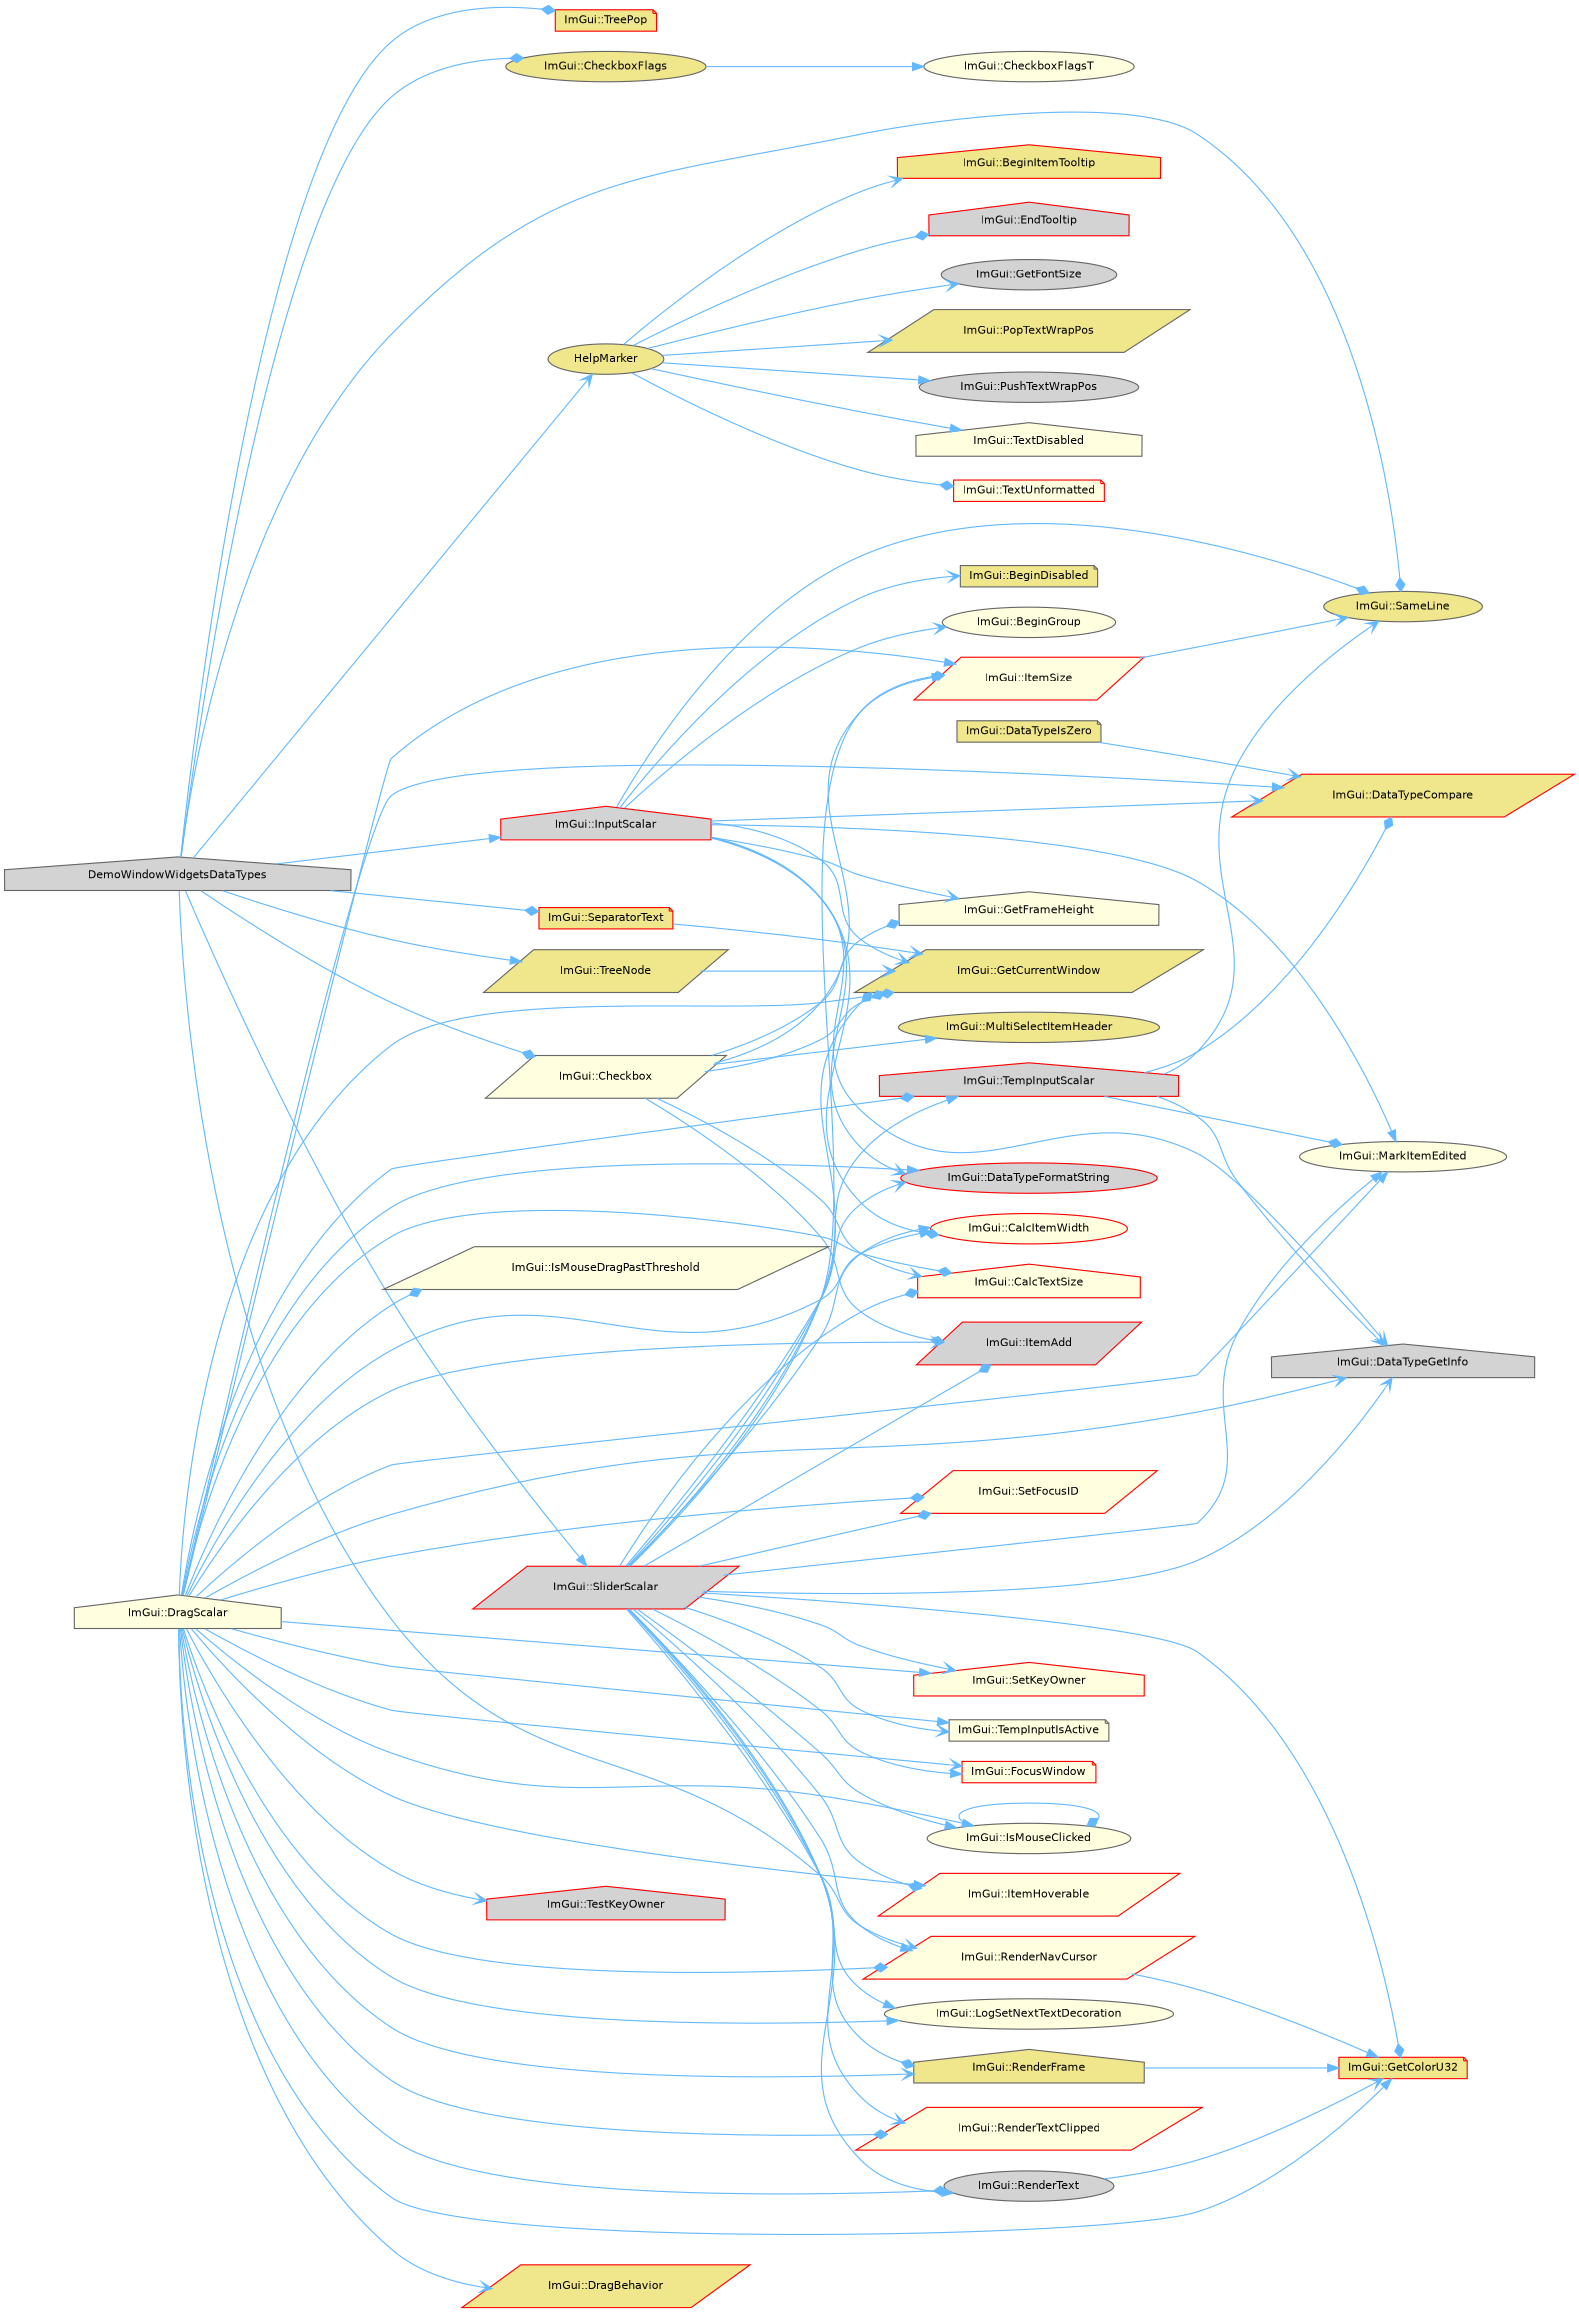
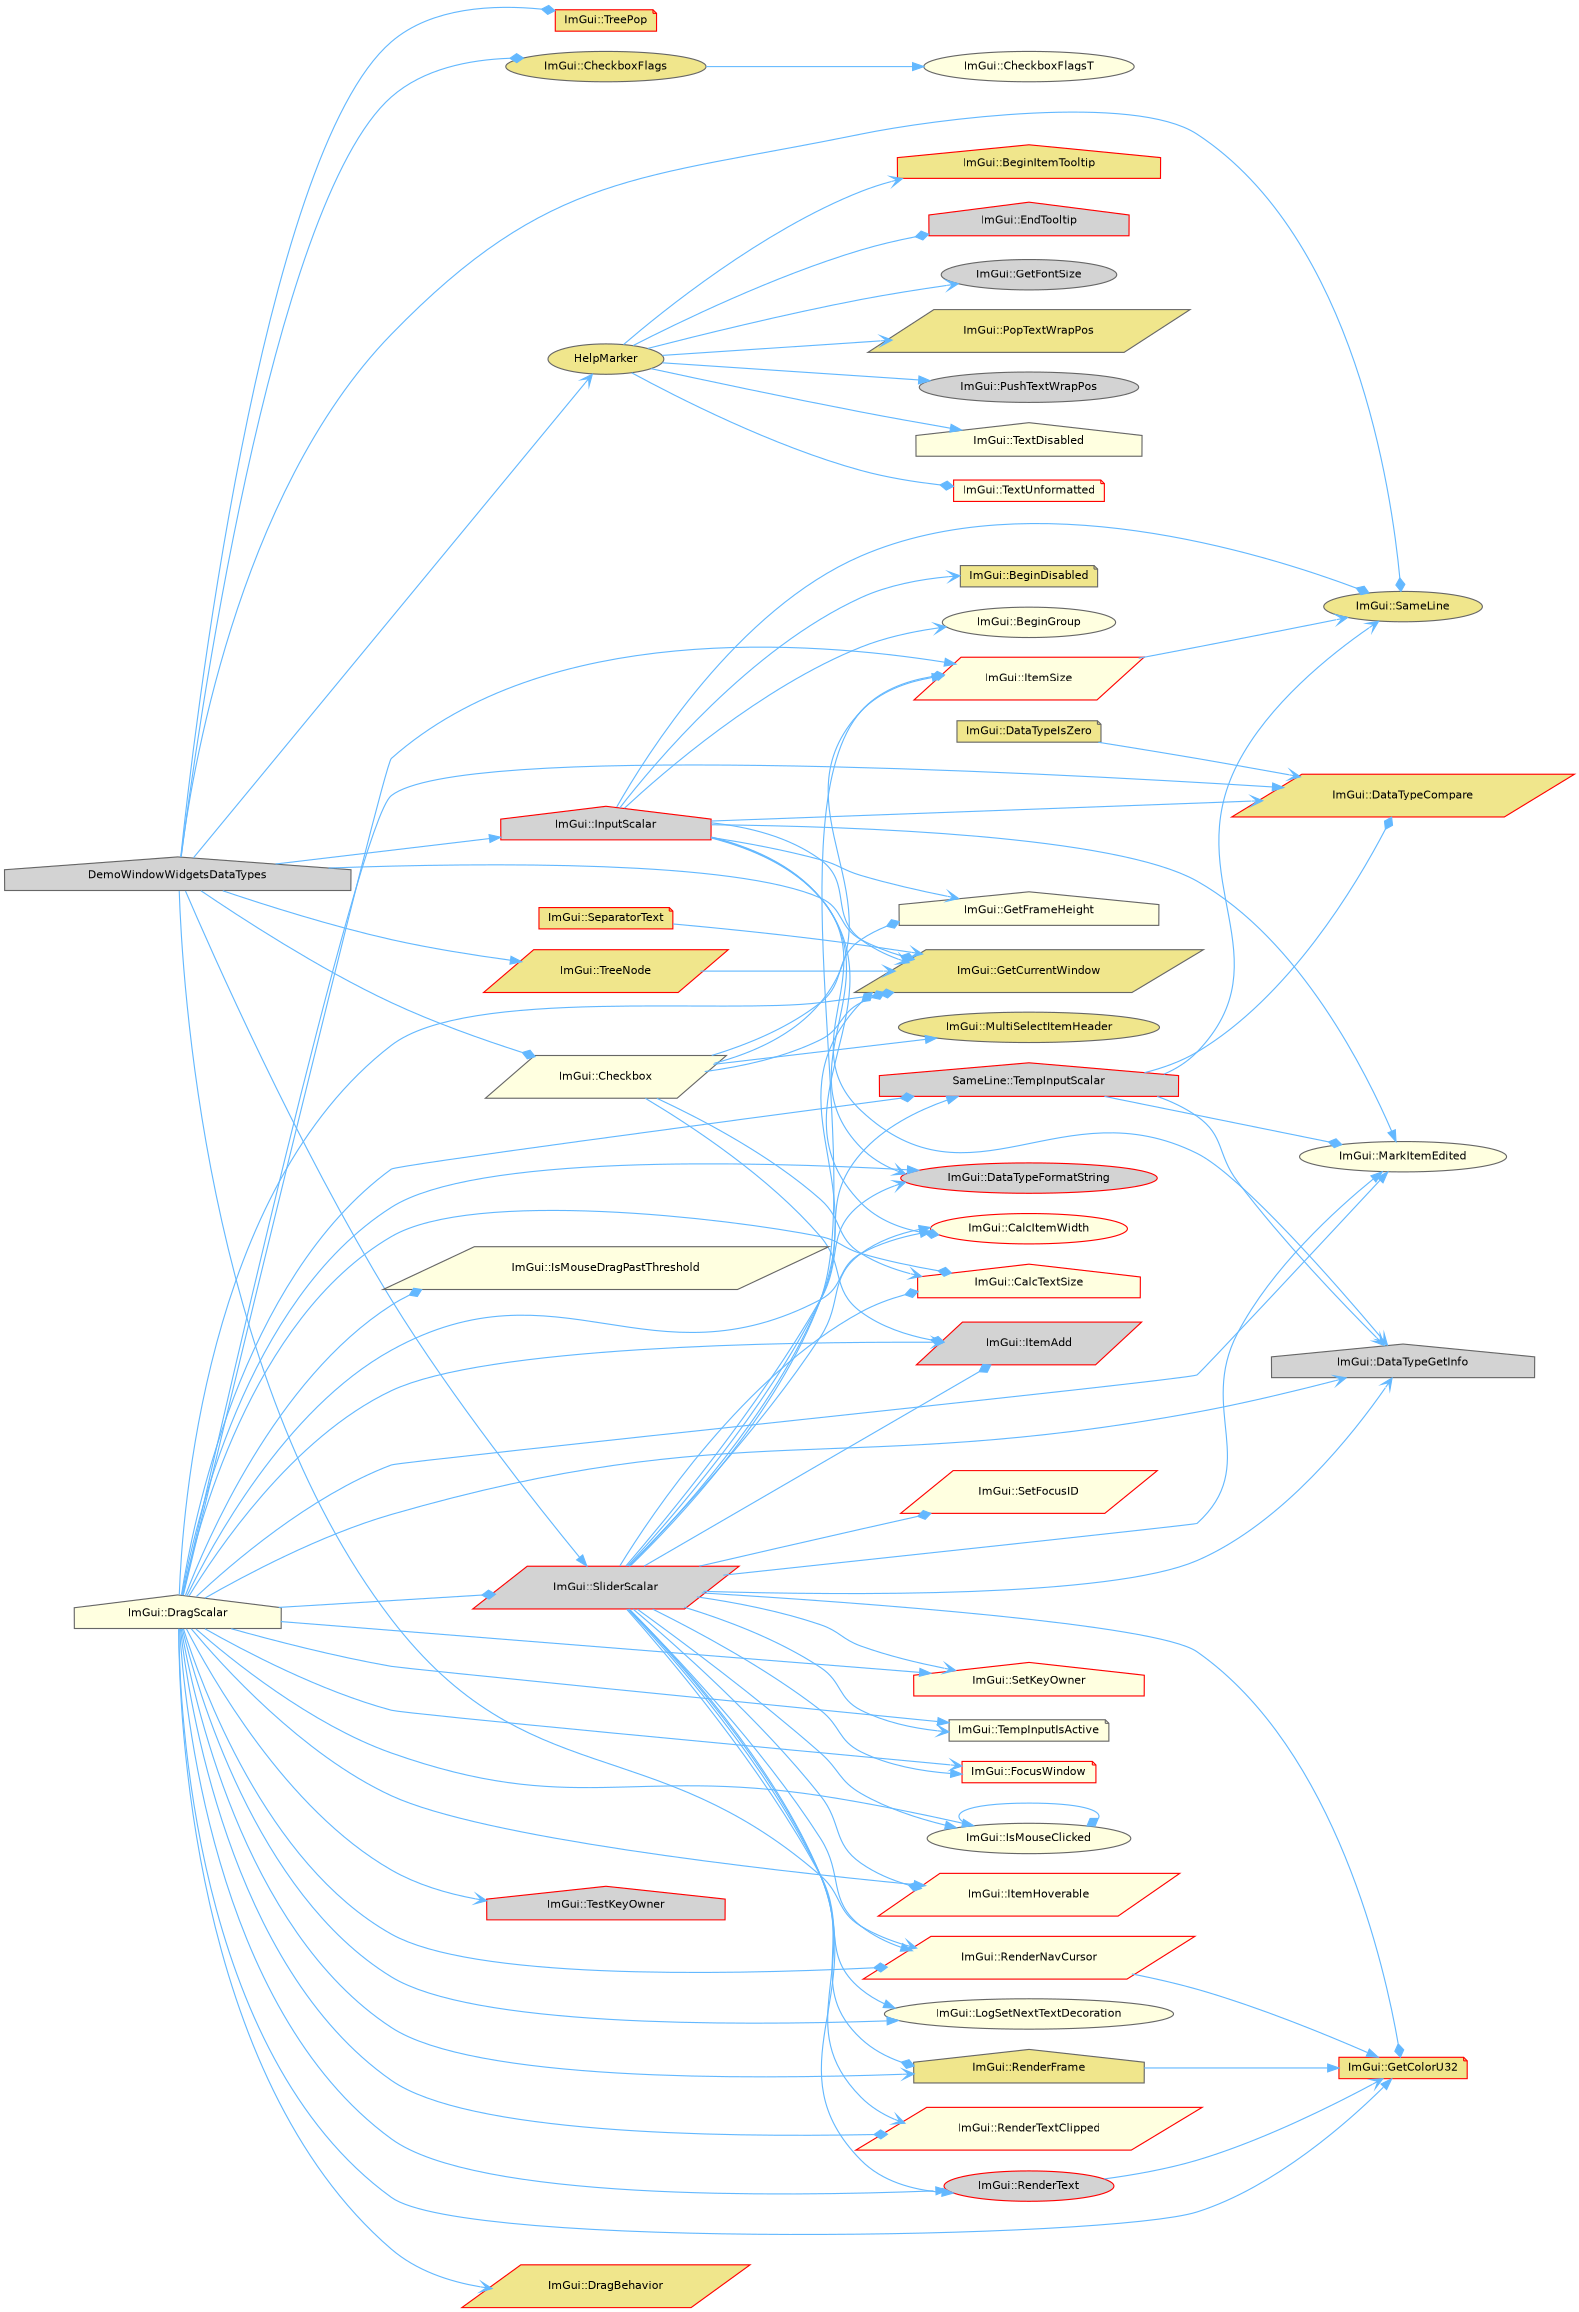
(428, 900) -> (627, 868)
(606, 971) -> (606, 971)
(1029, 1081) -> (1029, 1081)
(545, 1532) -> (370, 1602)
(385, 2133) -> (385, 2133)
(1029, 2186) -> (1029, 2186)
